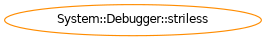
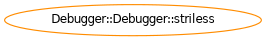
(133, 20) -> (133, 20)
